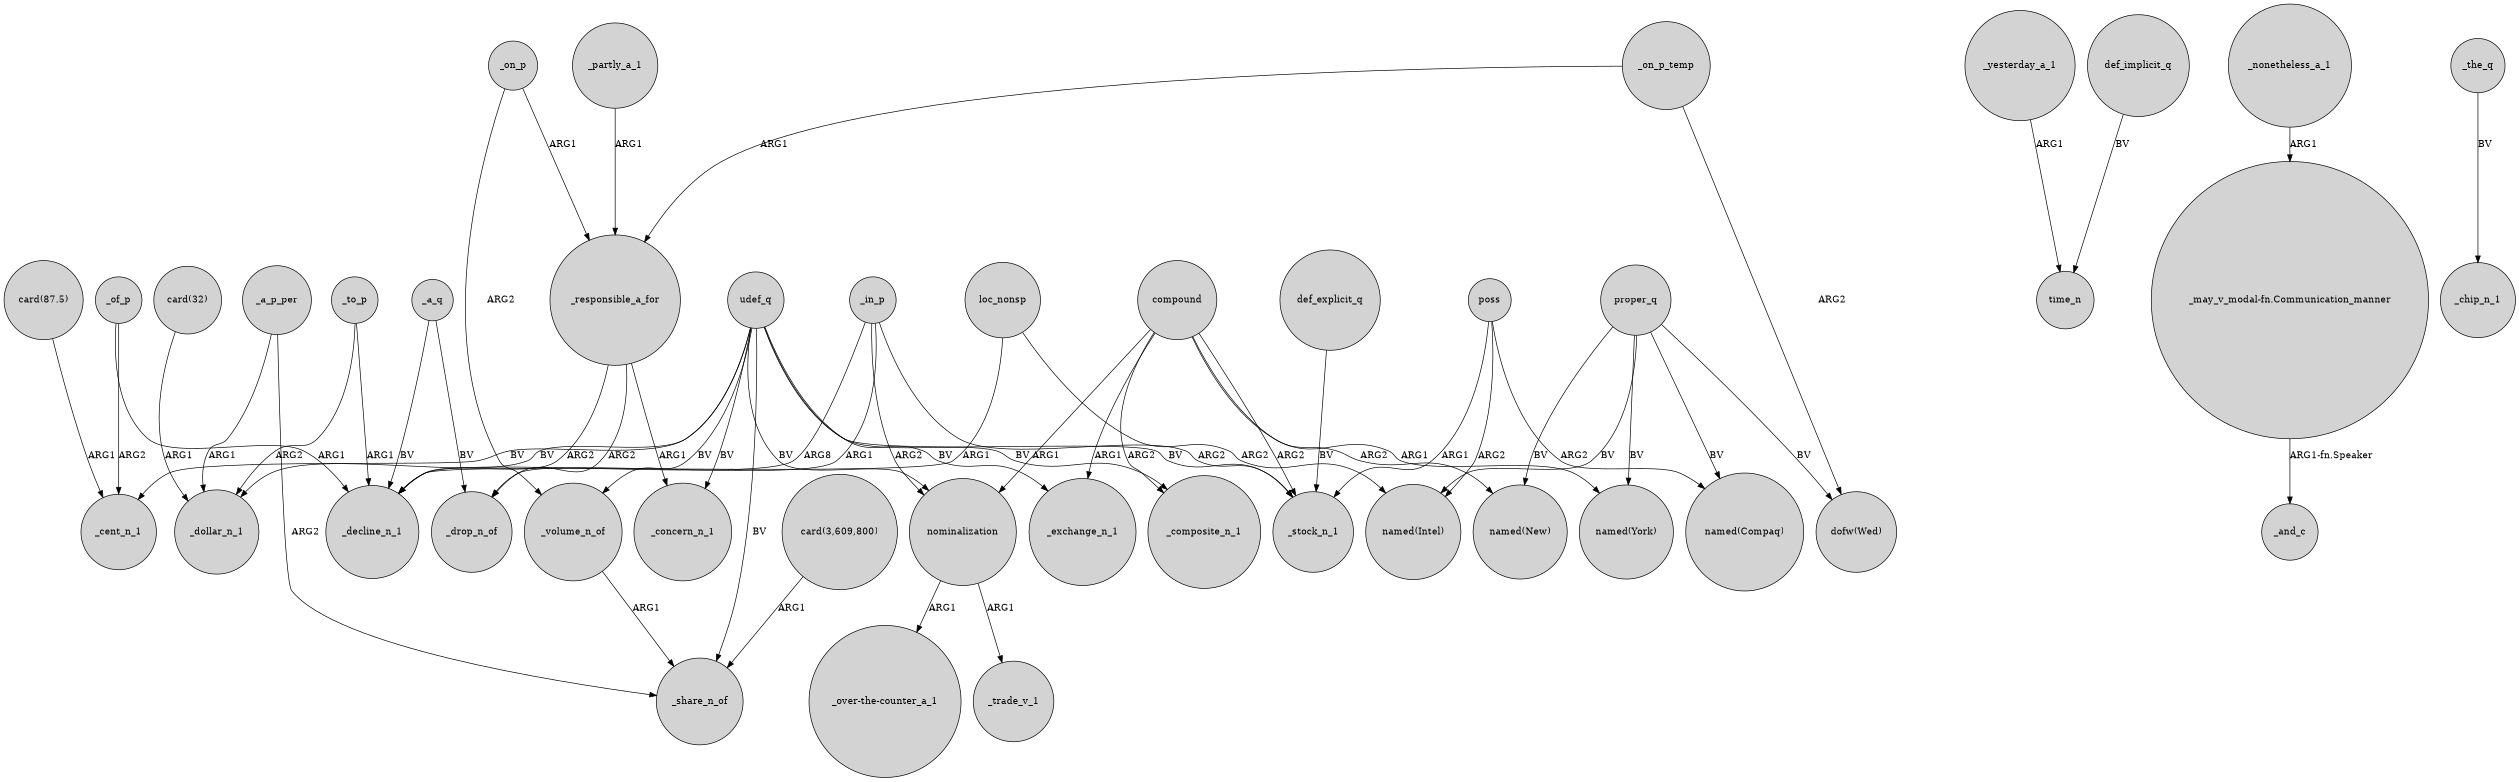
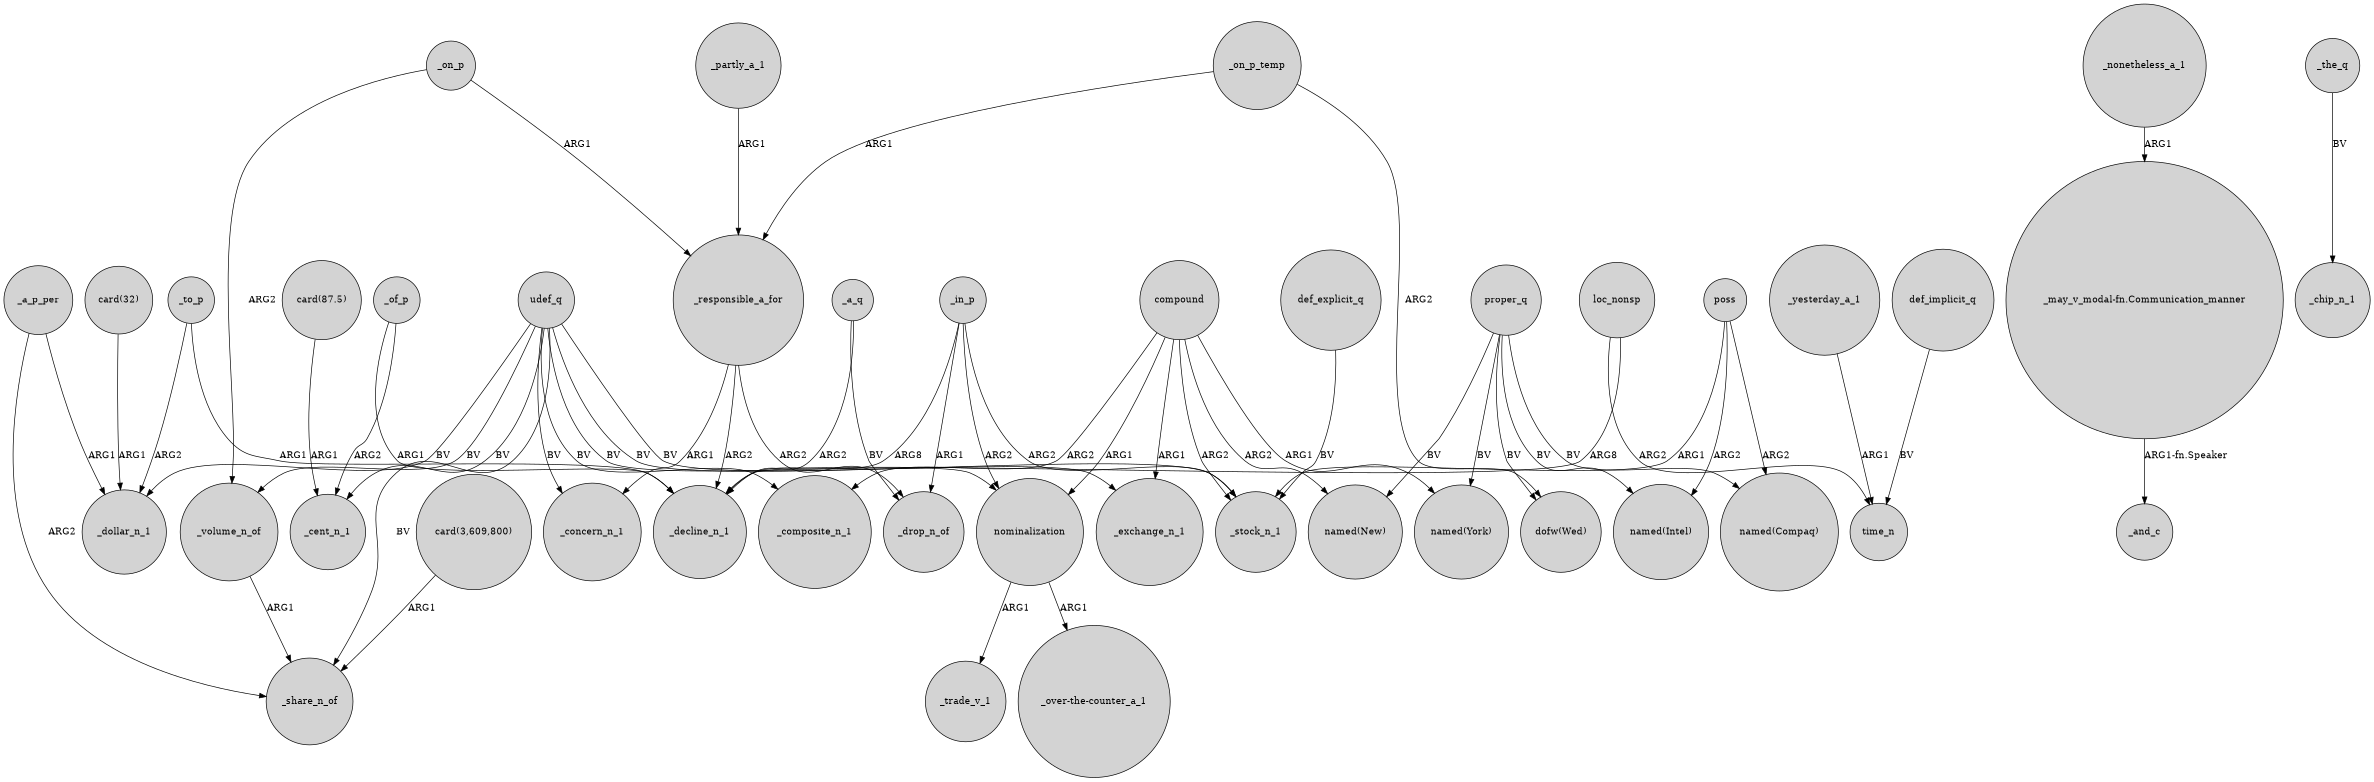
(1185, 445) -> (1721, 471)
(407, 456) -> (833, 456)
(977, 456) -> (1604, 456)
